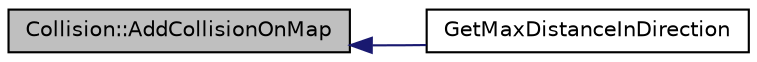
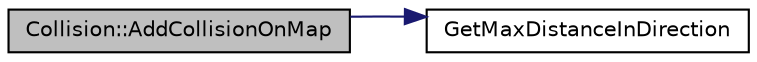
(399, 45) -> (377, 17)
